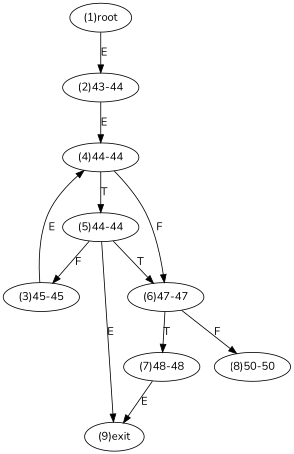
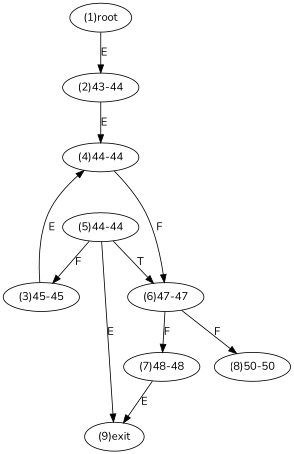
(101, 188) -> none
(167, 332) -> (167, 332)
